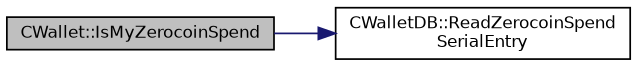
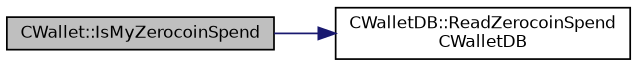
(483, 33) -> (483, 33)
